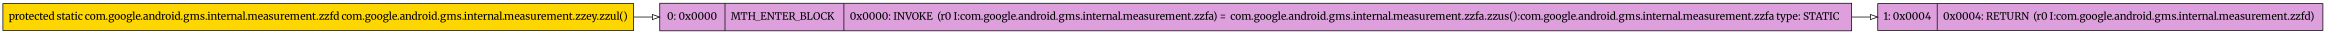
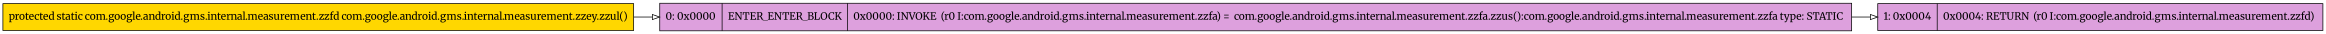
(783, 17) -> (785, 17)
